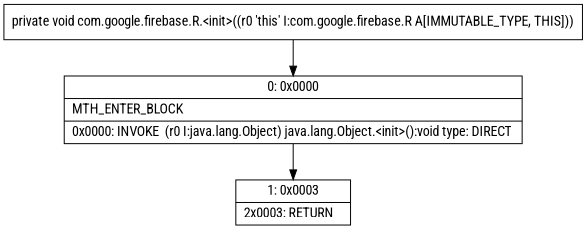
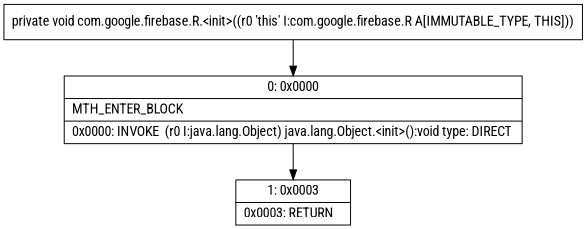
(293, 213) -> (293, 213)
